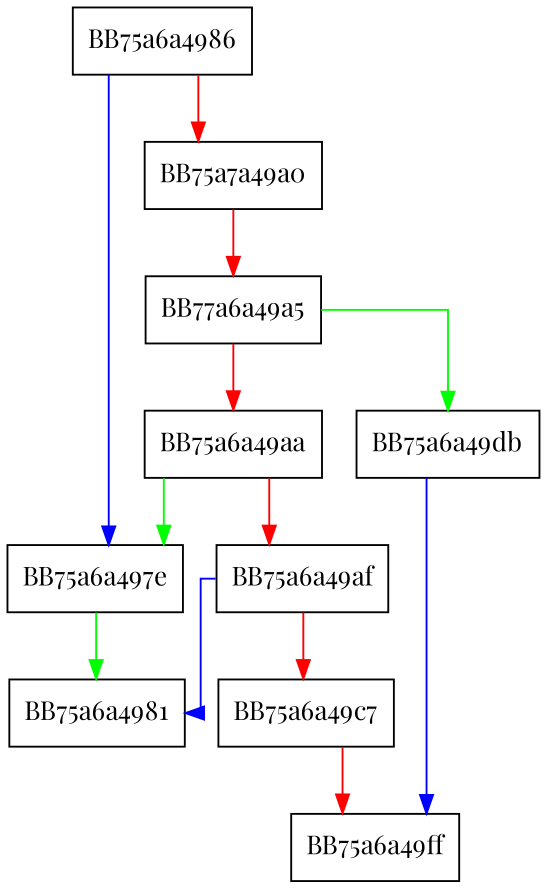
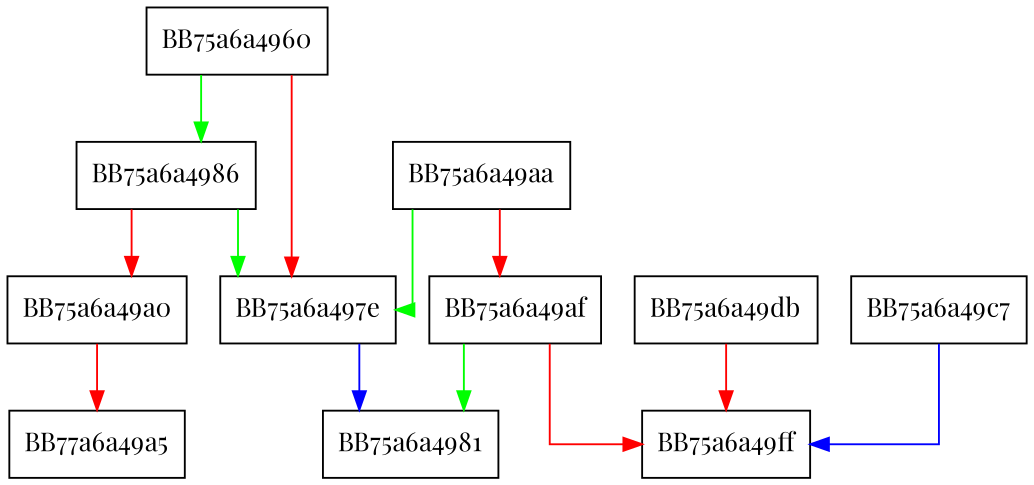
none -> (237, 41)
(233, 175) -> (97, 310)
(109, 301) -> (238, 233)
(426, 310) -> none
(233, 368) -> none
(96, 636) -> (359, 368)
(303, 636) -> (550, 431)
(427, 636) -> (726, 368)
(201, 639) -> (464, 368)
(343, 771) -> (934, 444)
